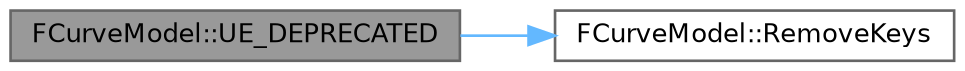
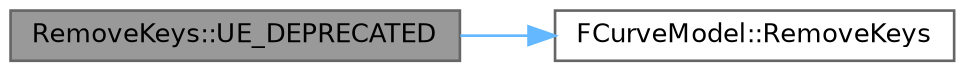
(235, 36) -> (235, 36)
